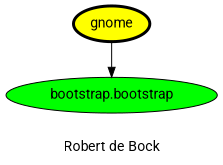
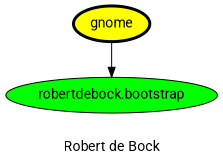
(112, 95) -> (112, 95)
